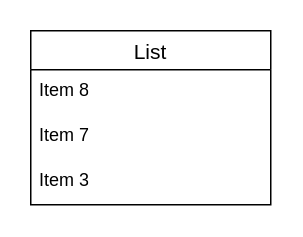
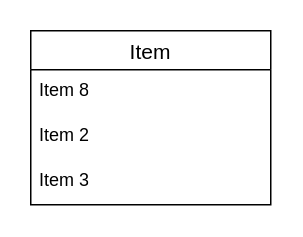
(150, 52) -> (150, 52)
(68, 136) -> (68, 136)
